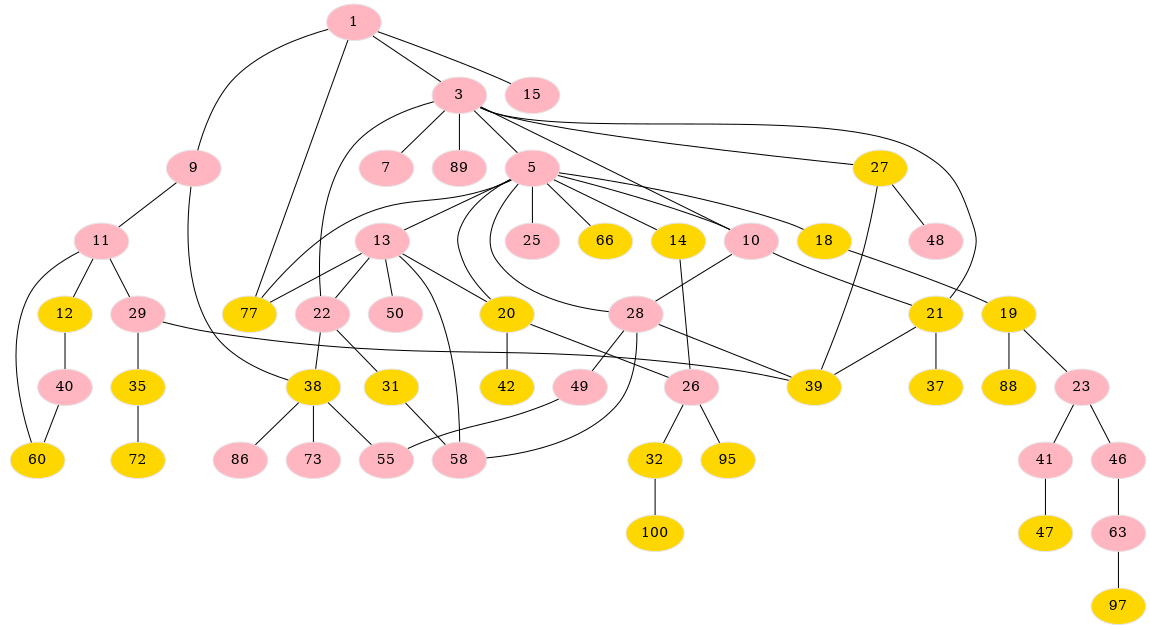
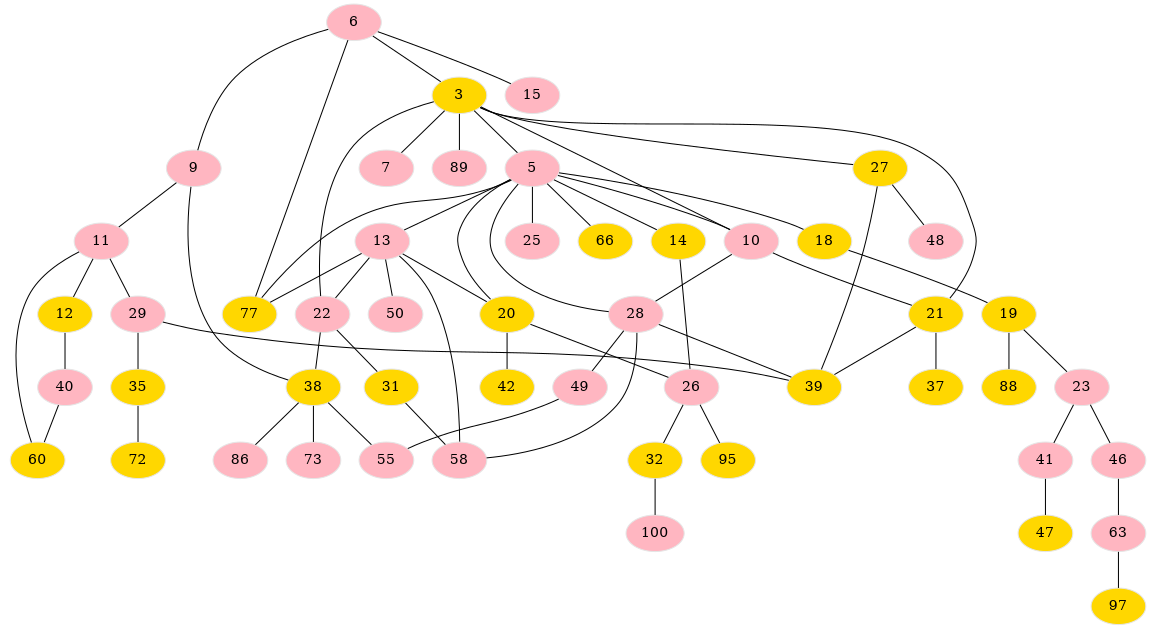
(354, 22) -> (354, 22)
(459, 95) -> (459, 95)
(655, 533) -> (655, 533)
